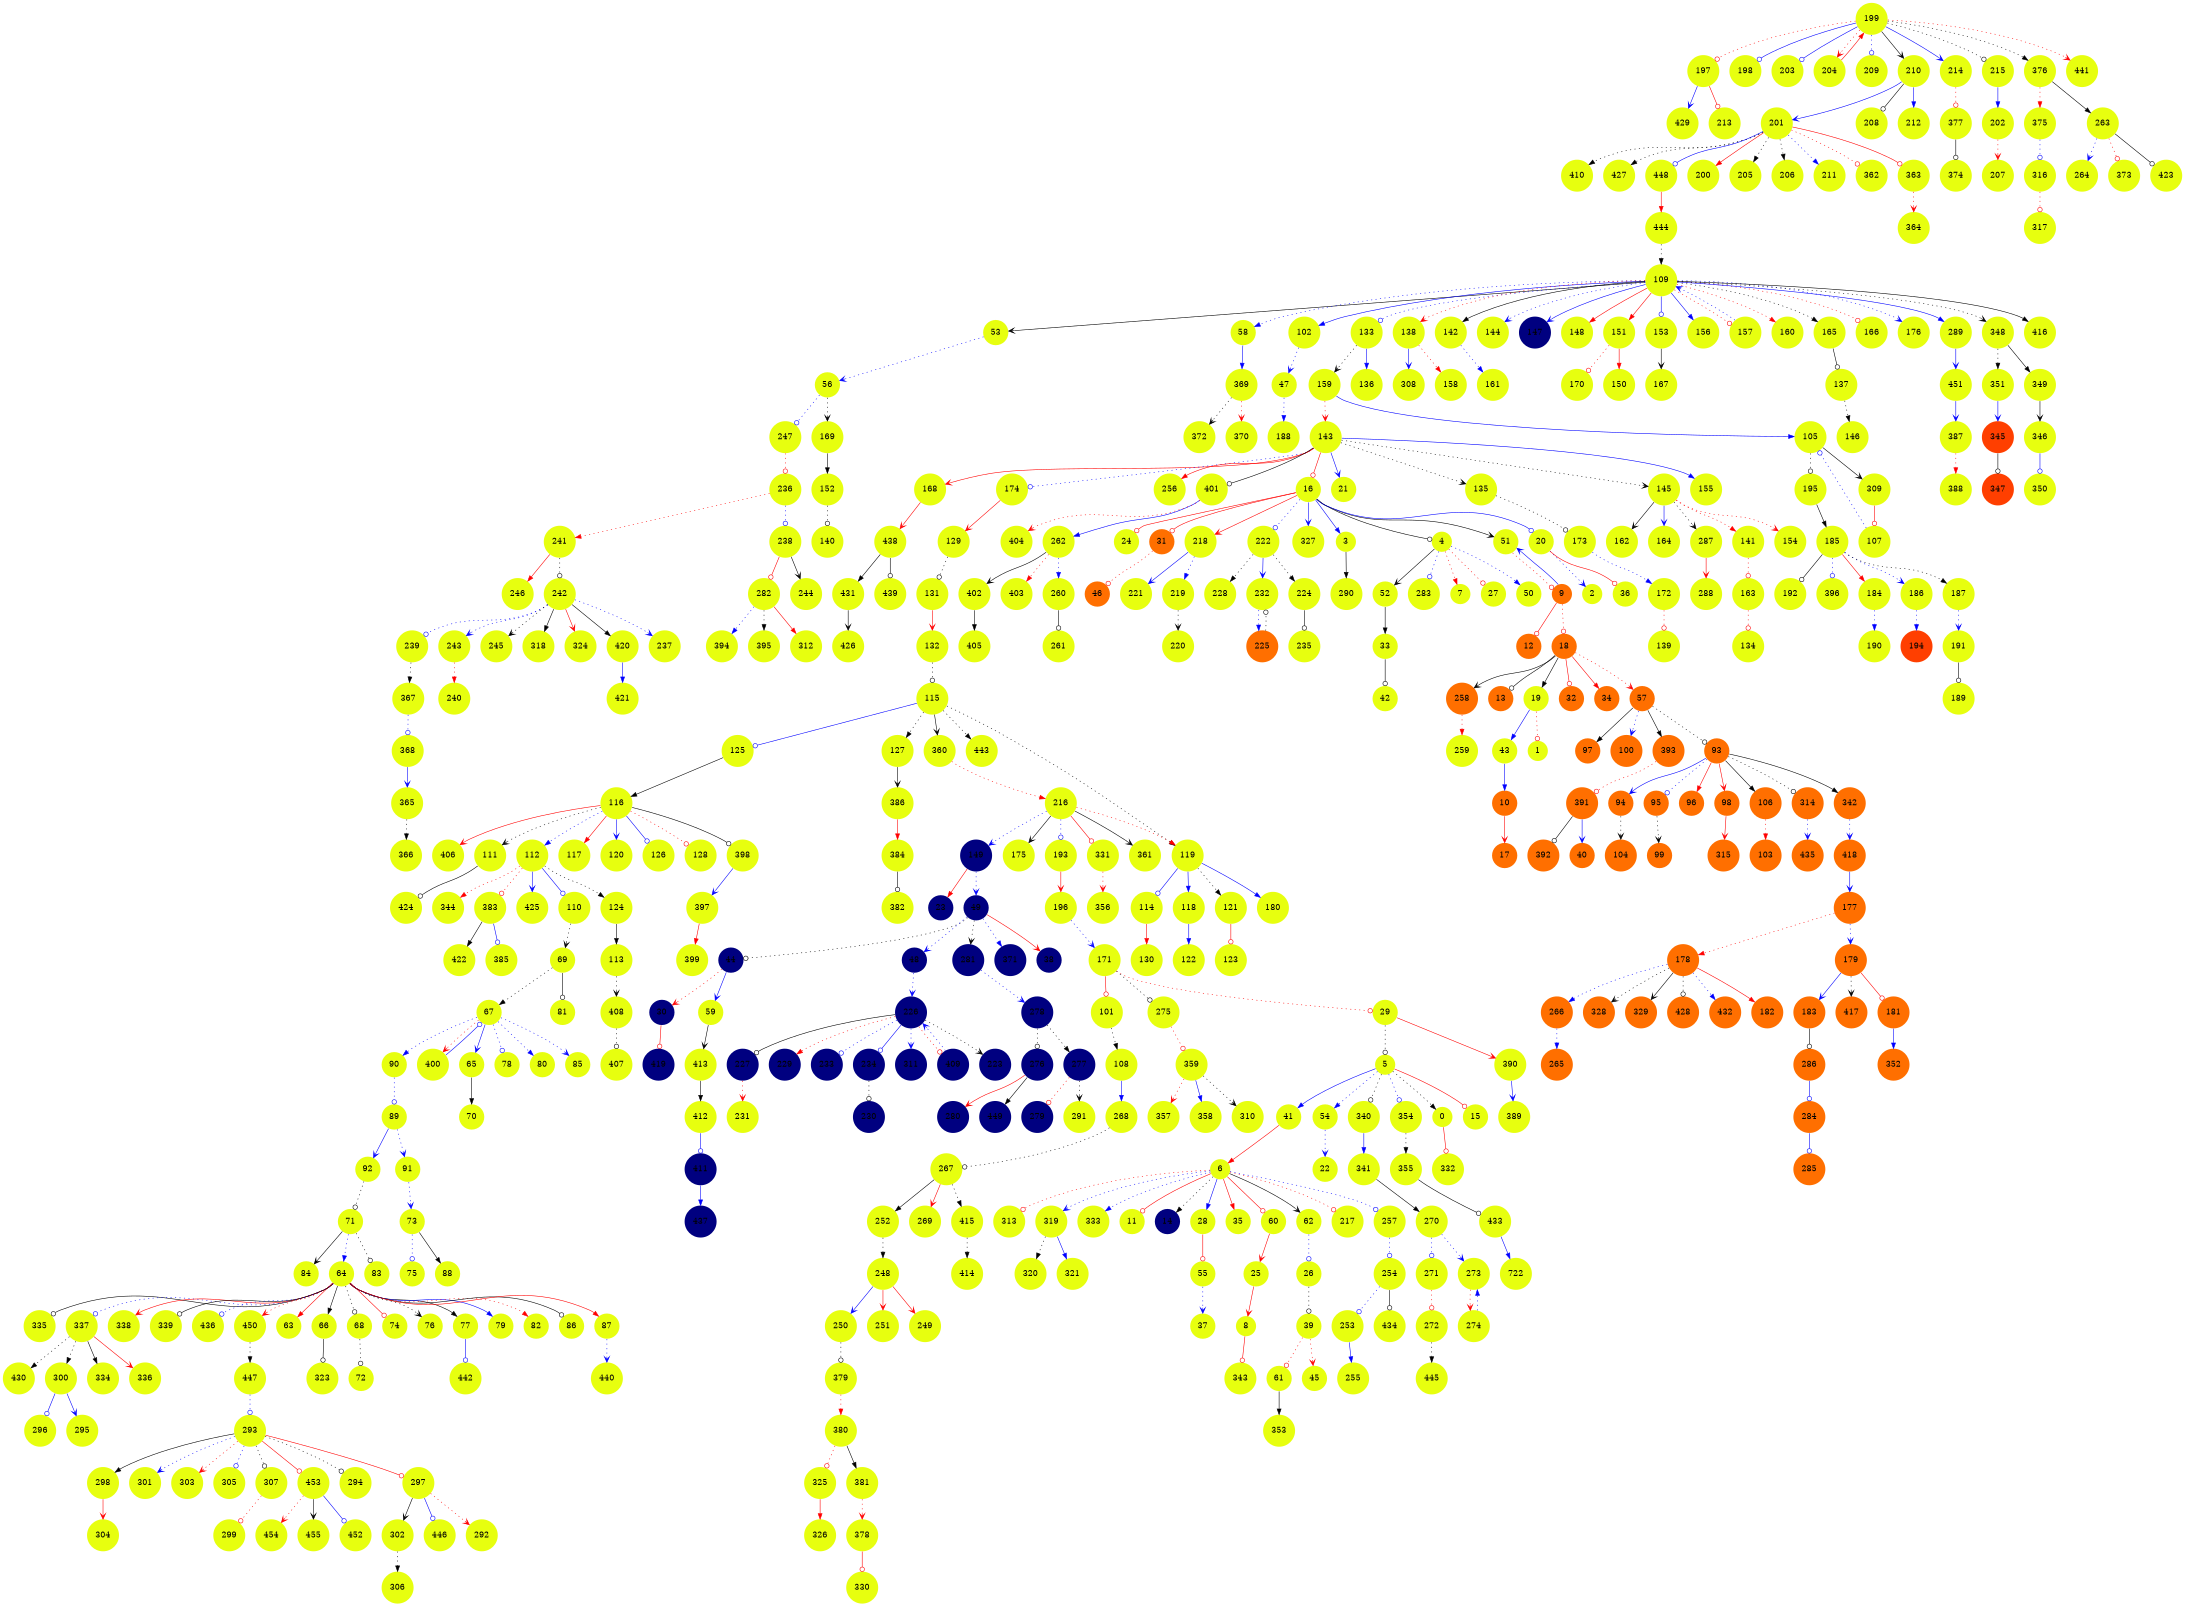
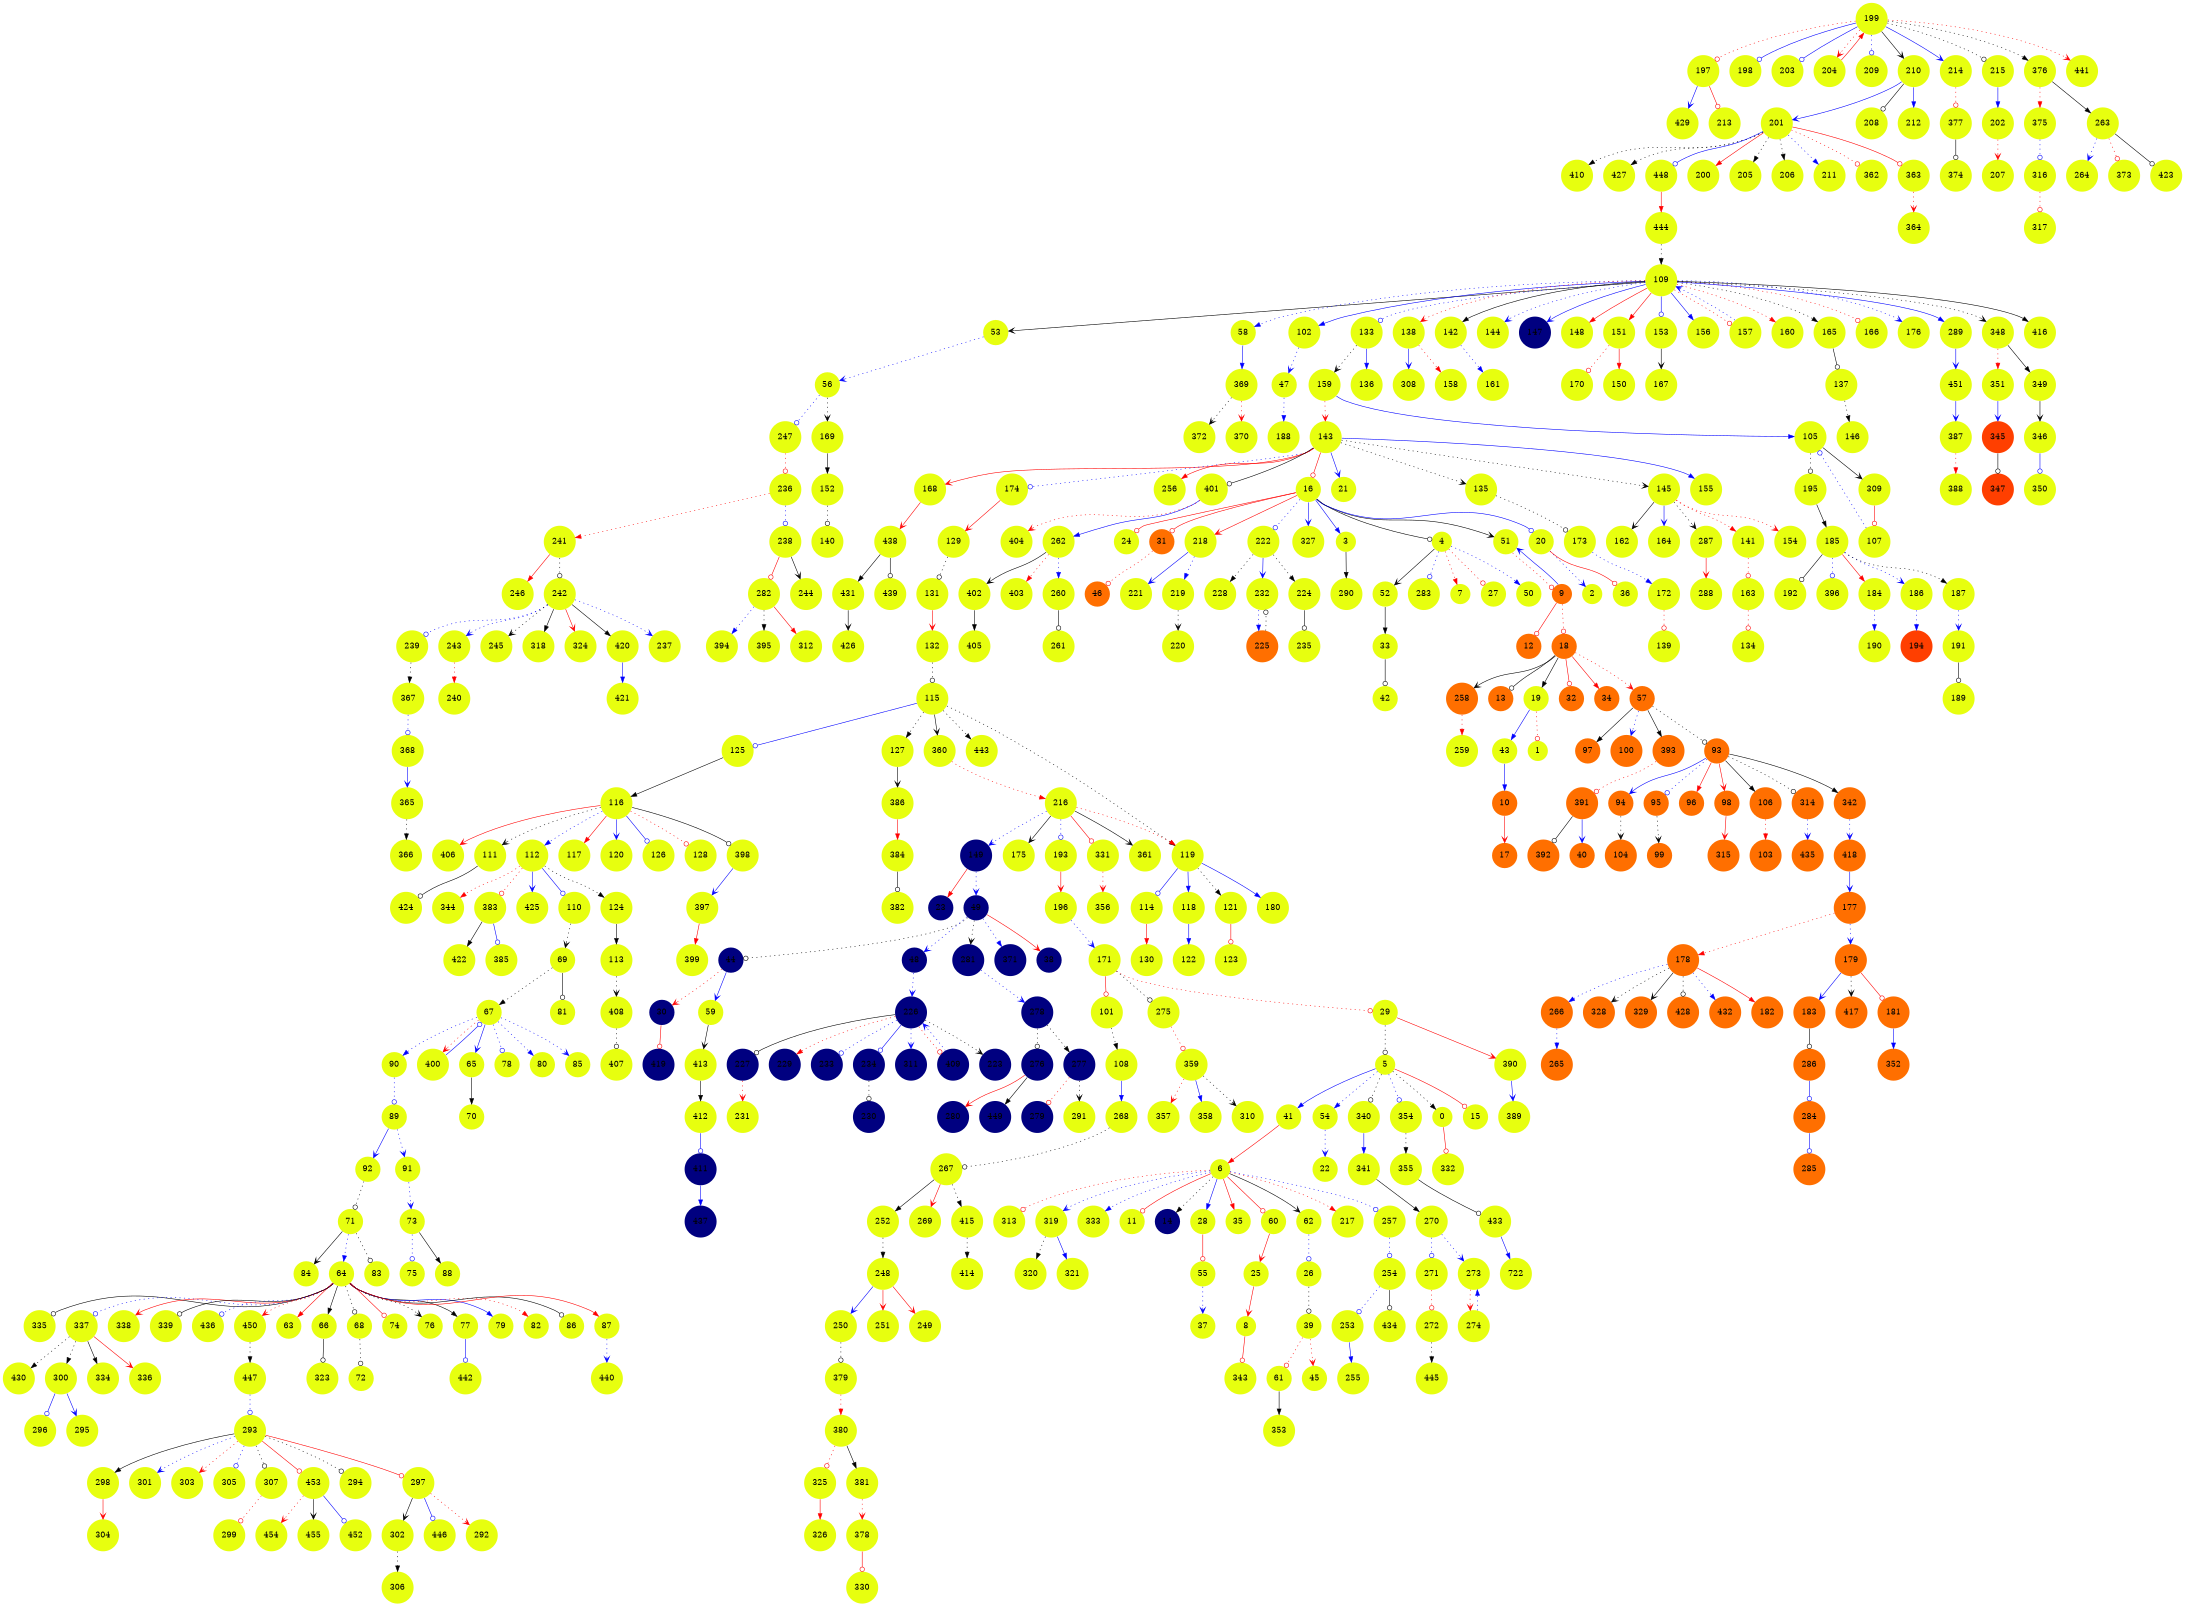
(1998, 356) -> (1998, 356)
(1282, 1187) -> (1282, 1187)
